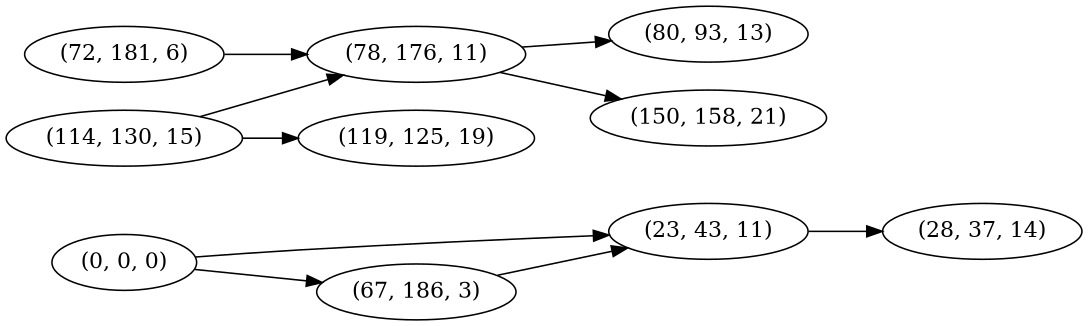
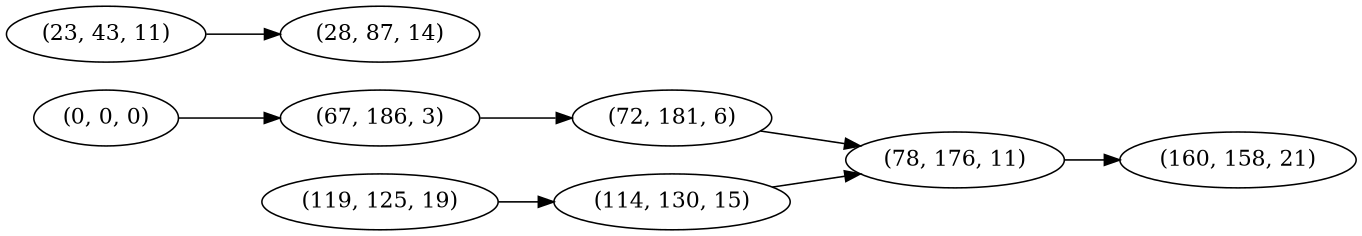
(708, 34) -> none
(708, 118) -> (1238, 160)
(263, 138) -> (518, 202)
(982, 231) -> (380, 34)
(394, 245) -> none
(555, 263) -> (518, 118)
